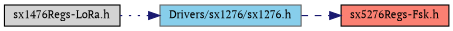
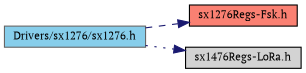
(134, 16) -> (160, 47)
(395, 16) -> (243, 16)
